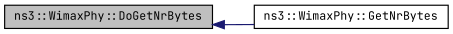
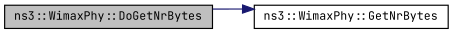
(239, 25) -> (227, 9)
